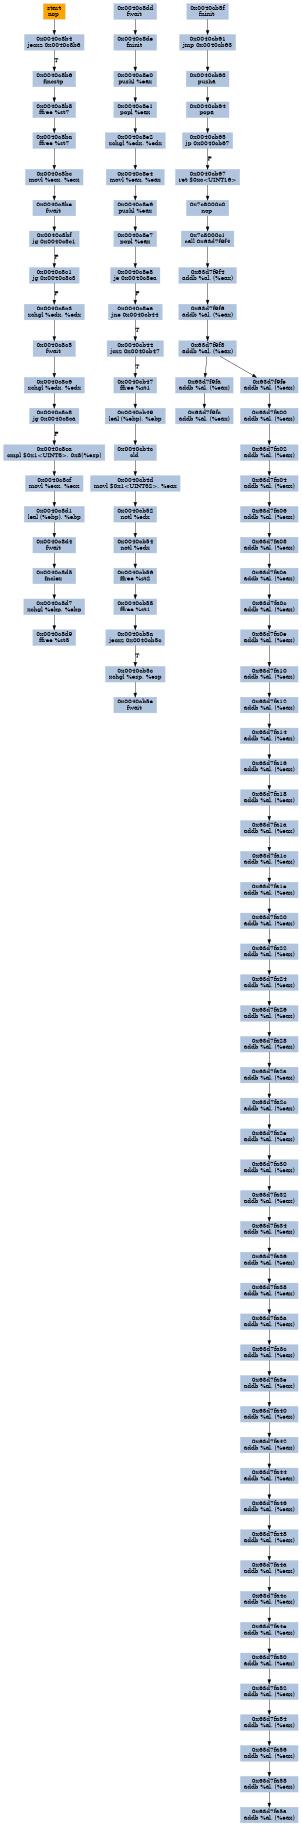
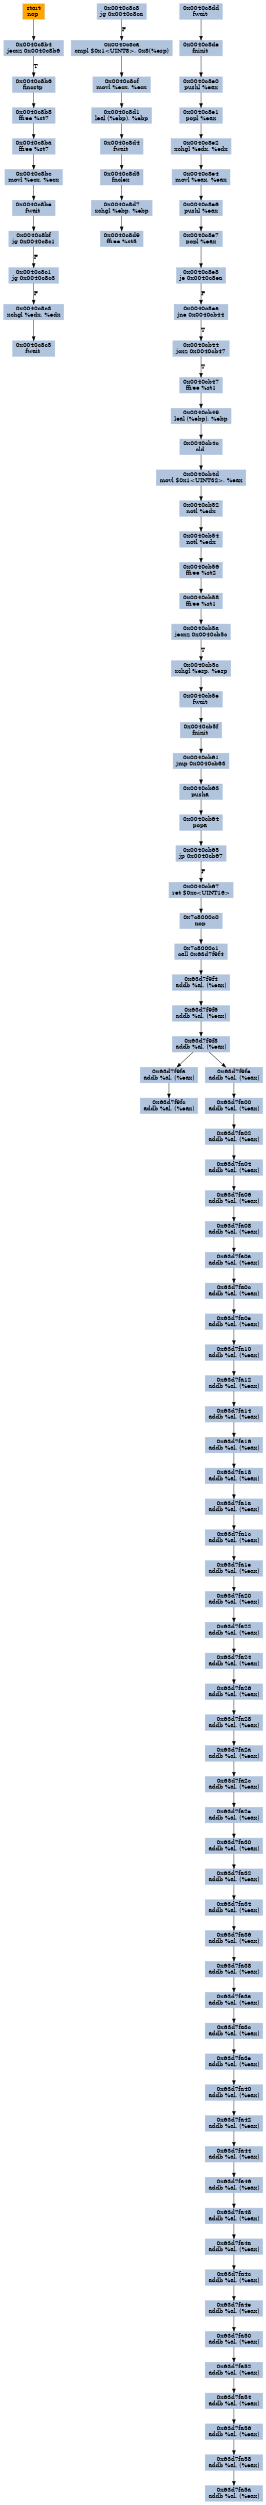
(54, 385) -> none
none -> (201, 713)
